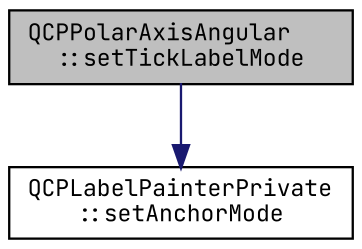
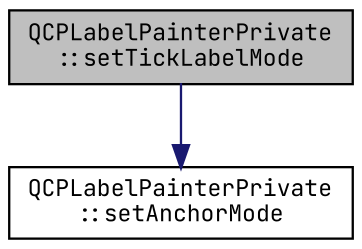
(181, 47) -> (181, 47)
